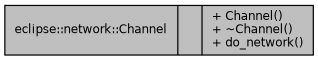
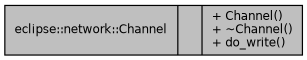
(258, 43) -> (249, 43)
